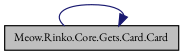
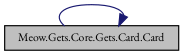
(92, 38) -> (92, 38)
